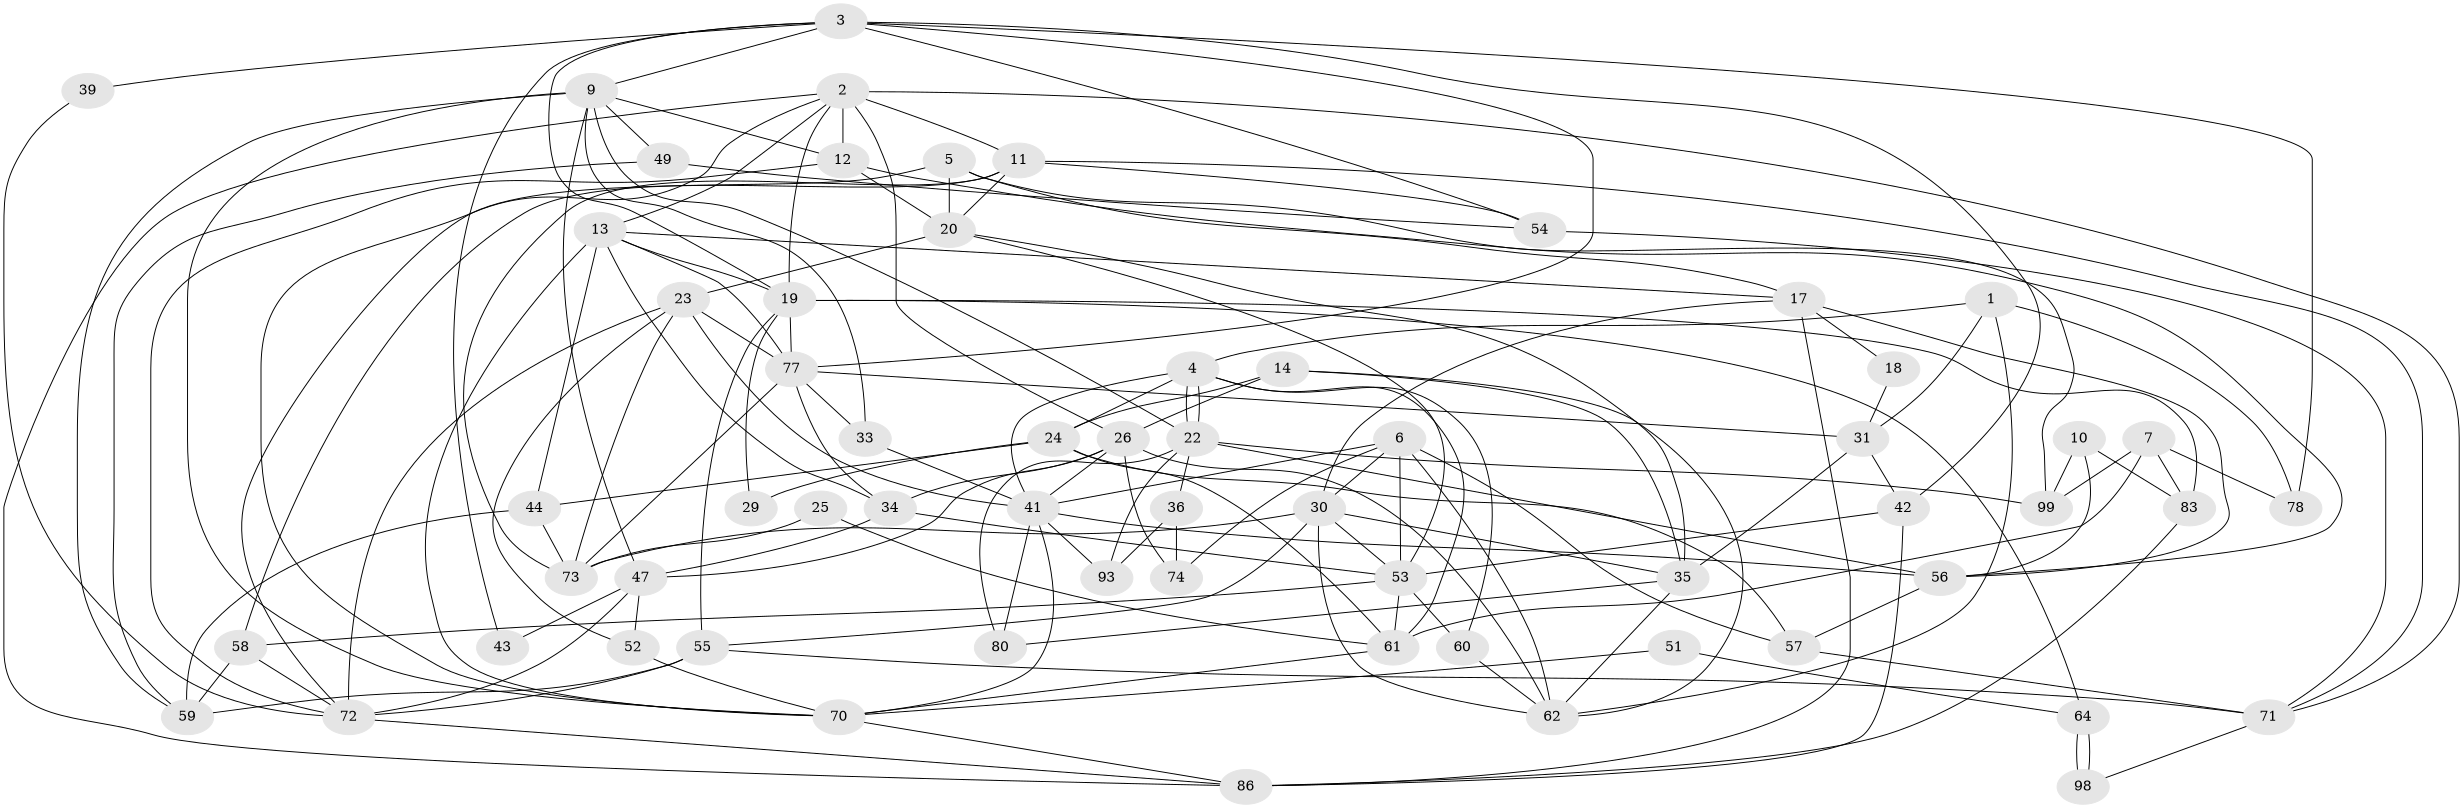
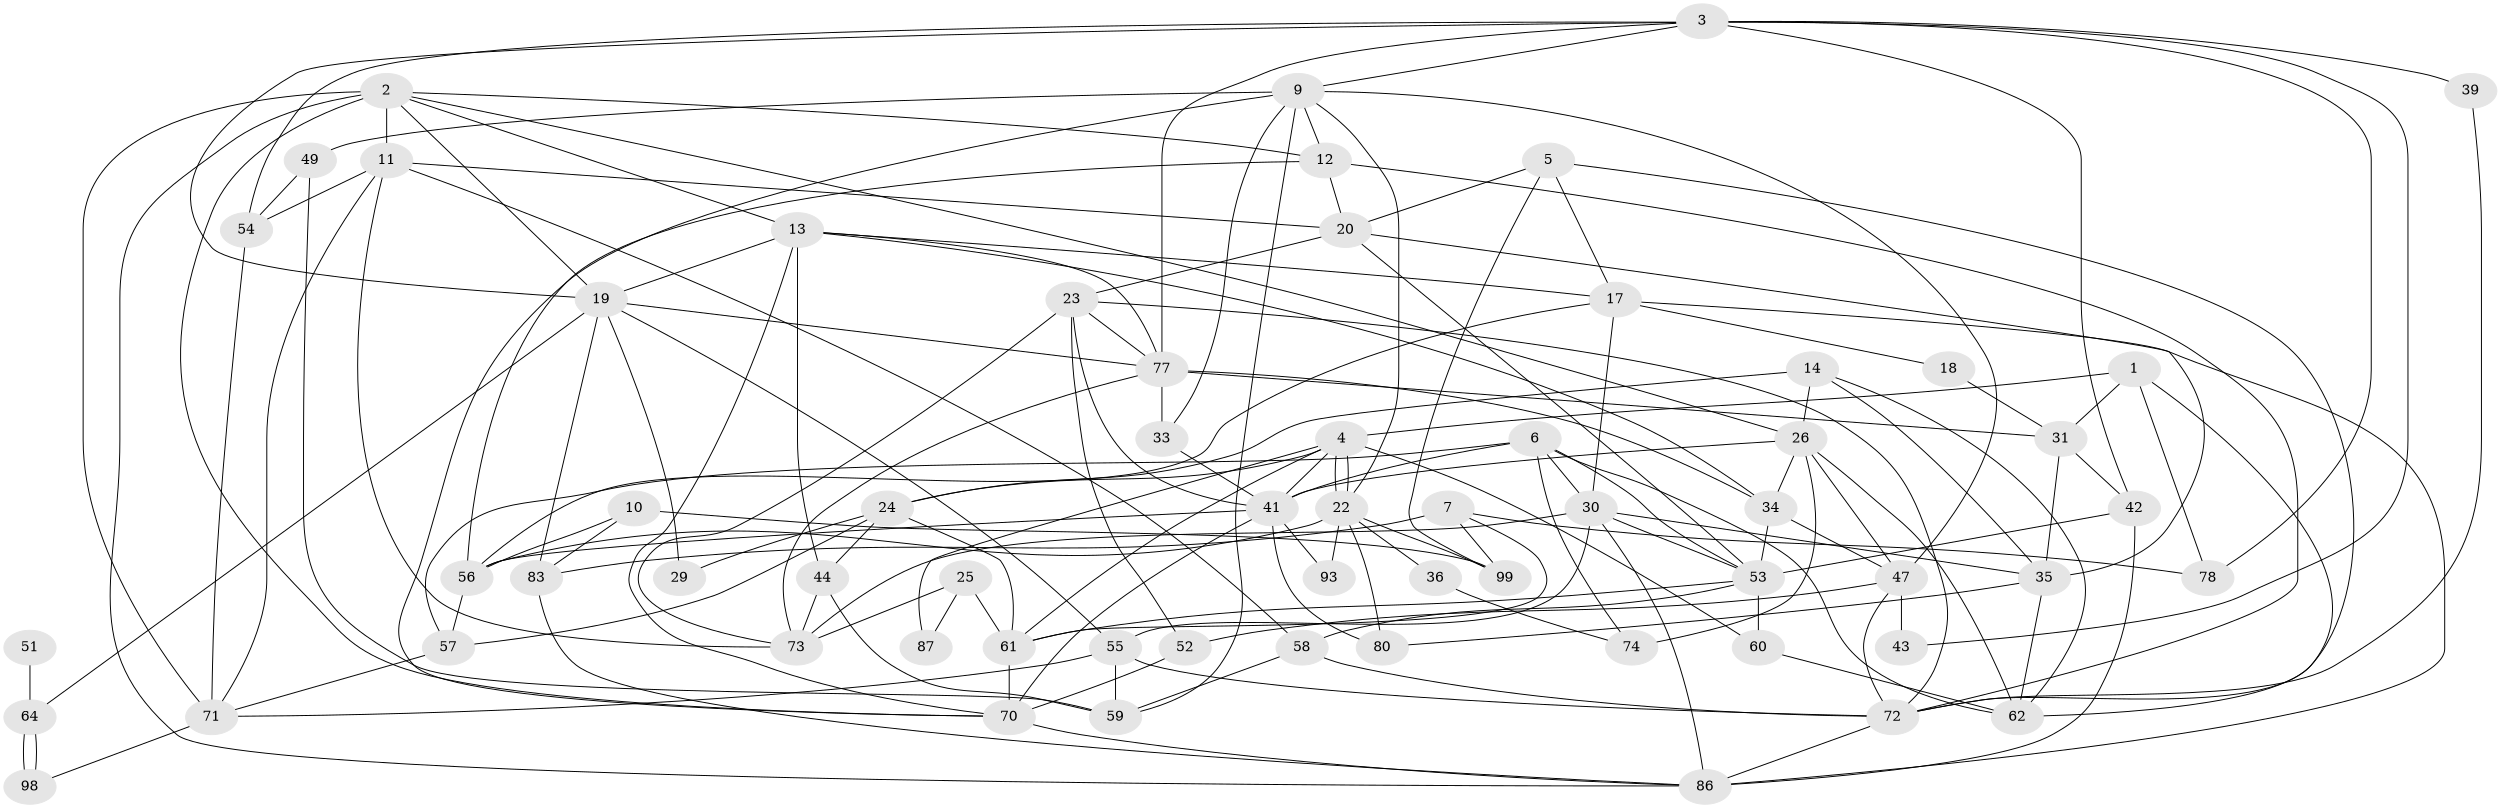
(1135, 550) -> none
none -> (926, 648)
(1363, 669) -> (1668, 633)
(1257, 685) -> none
